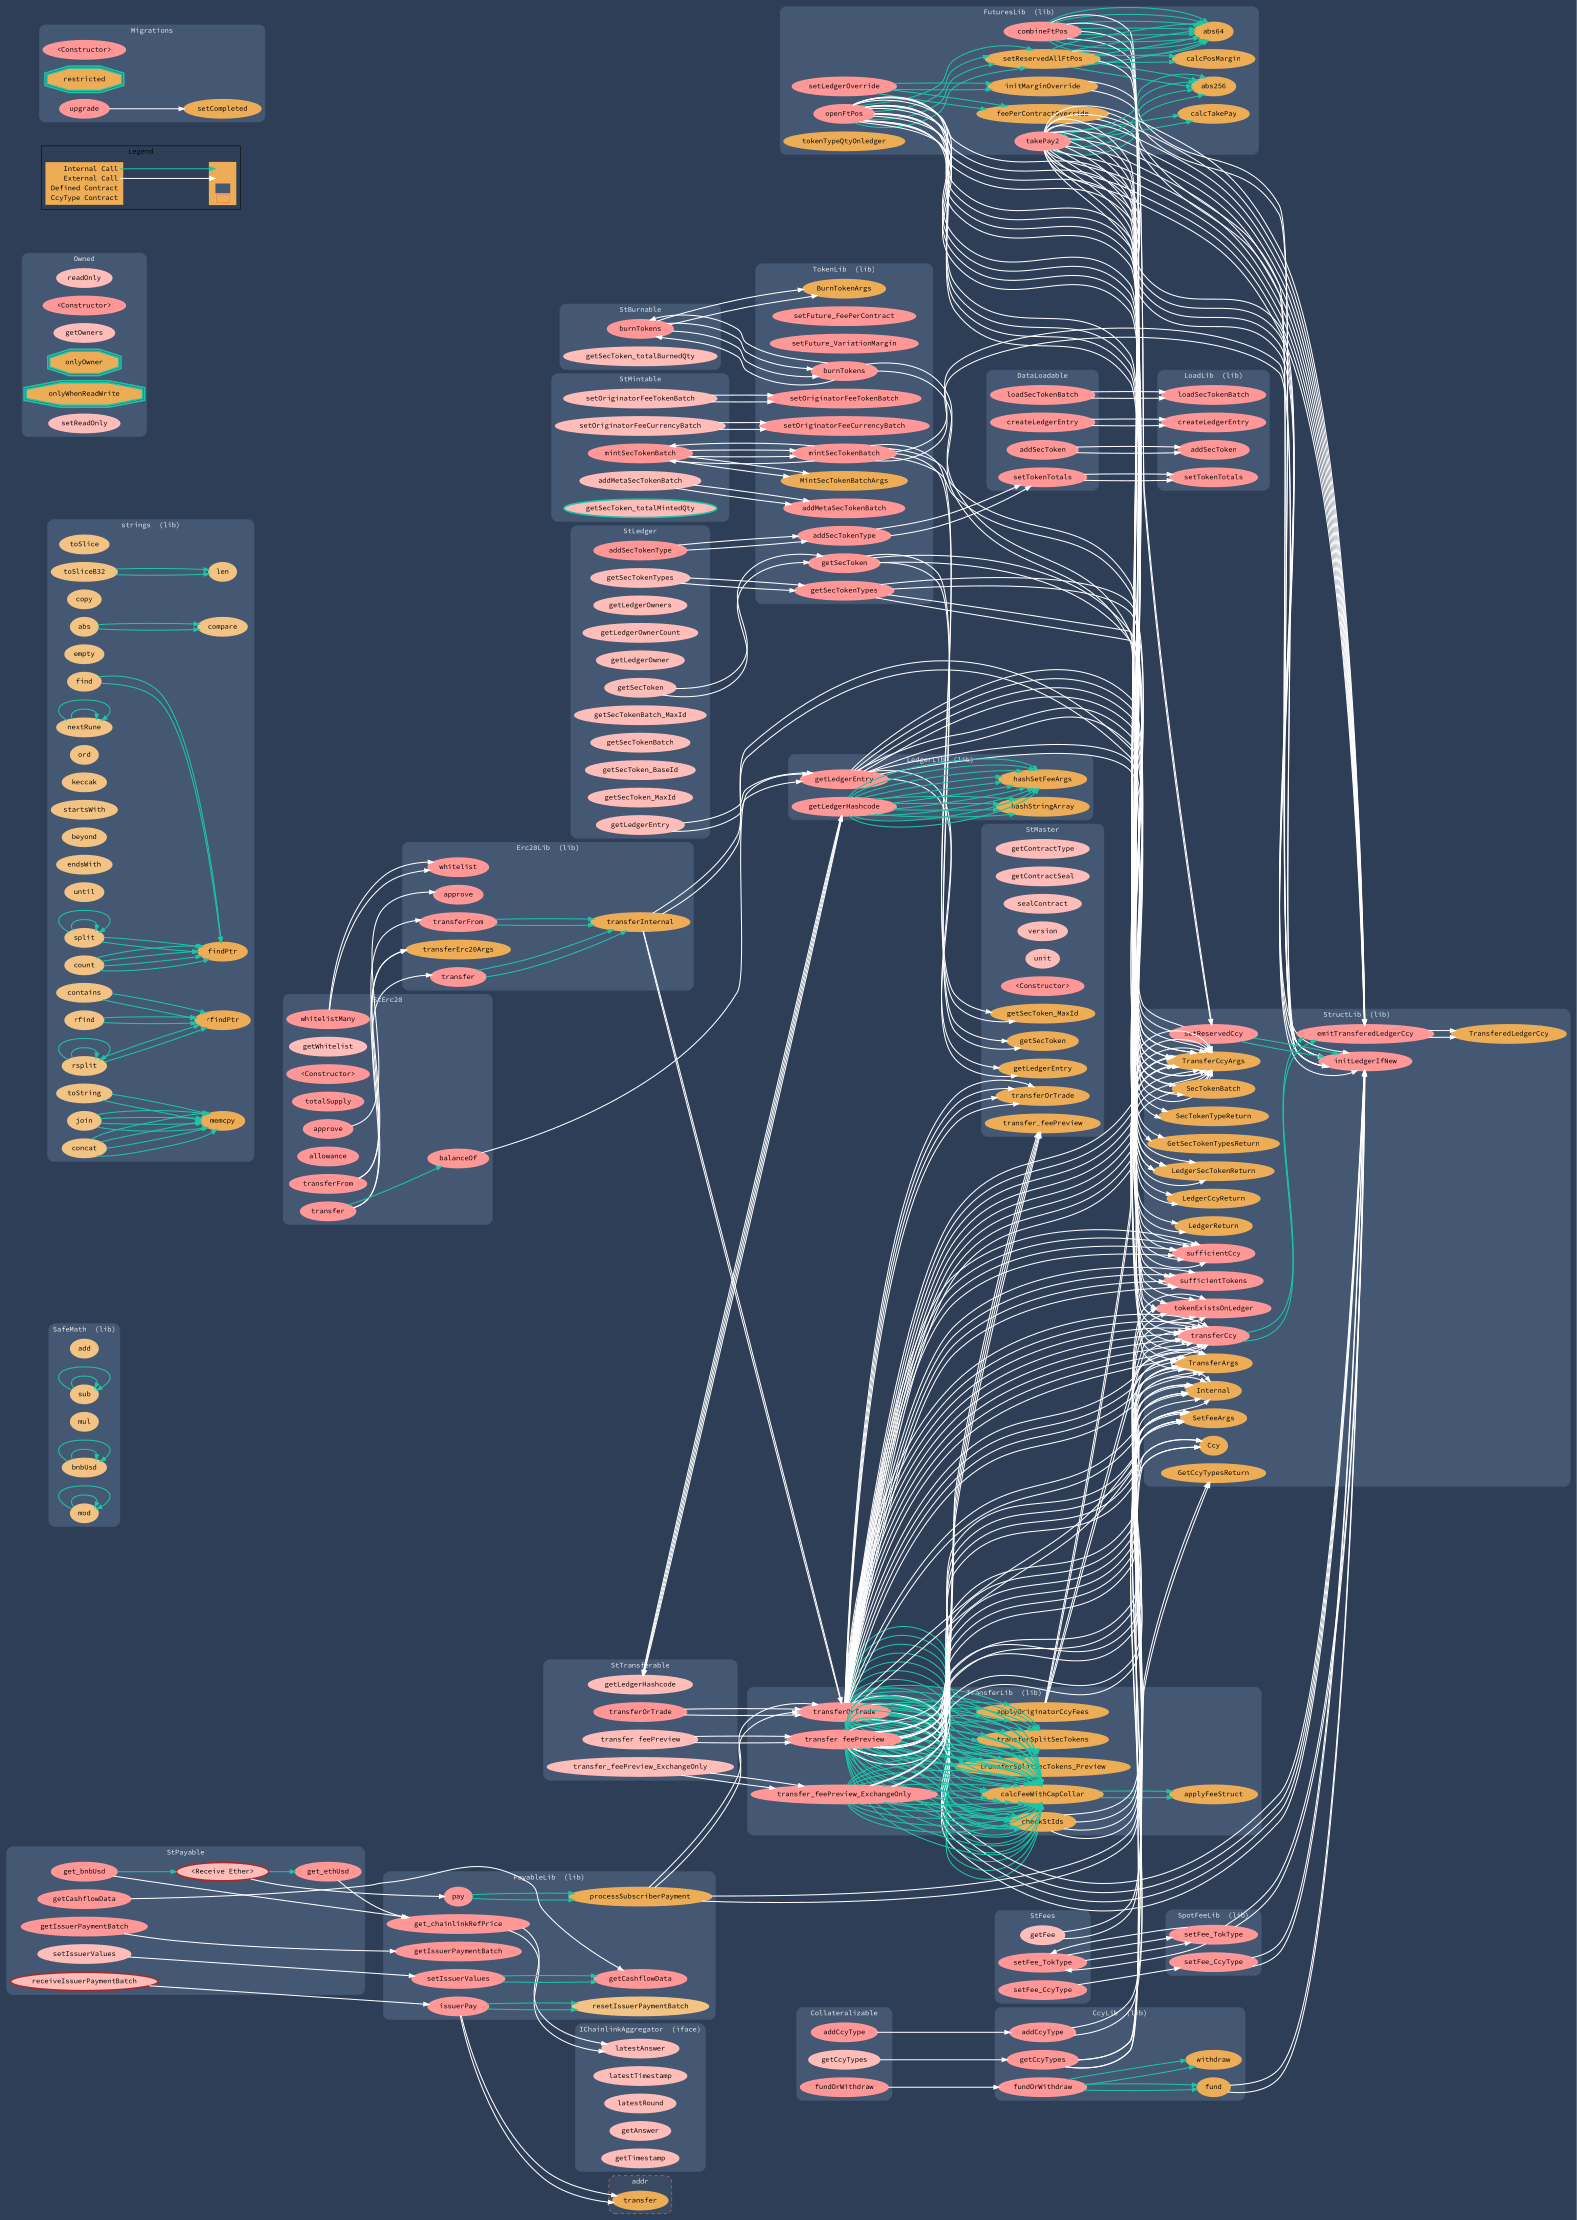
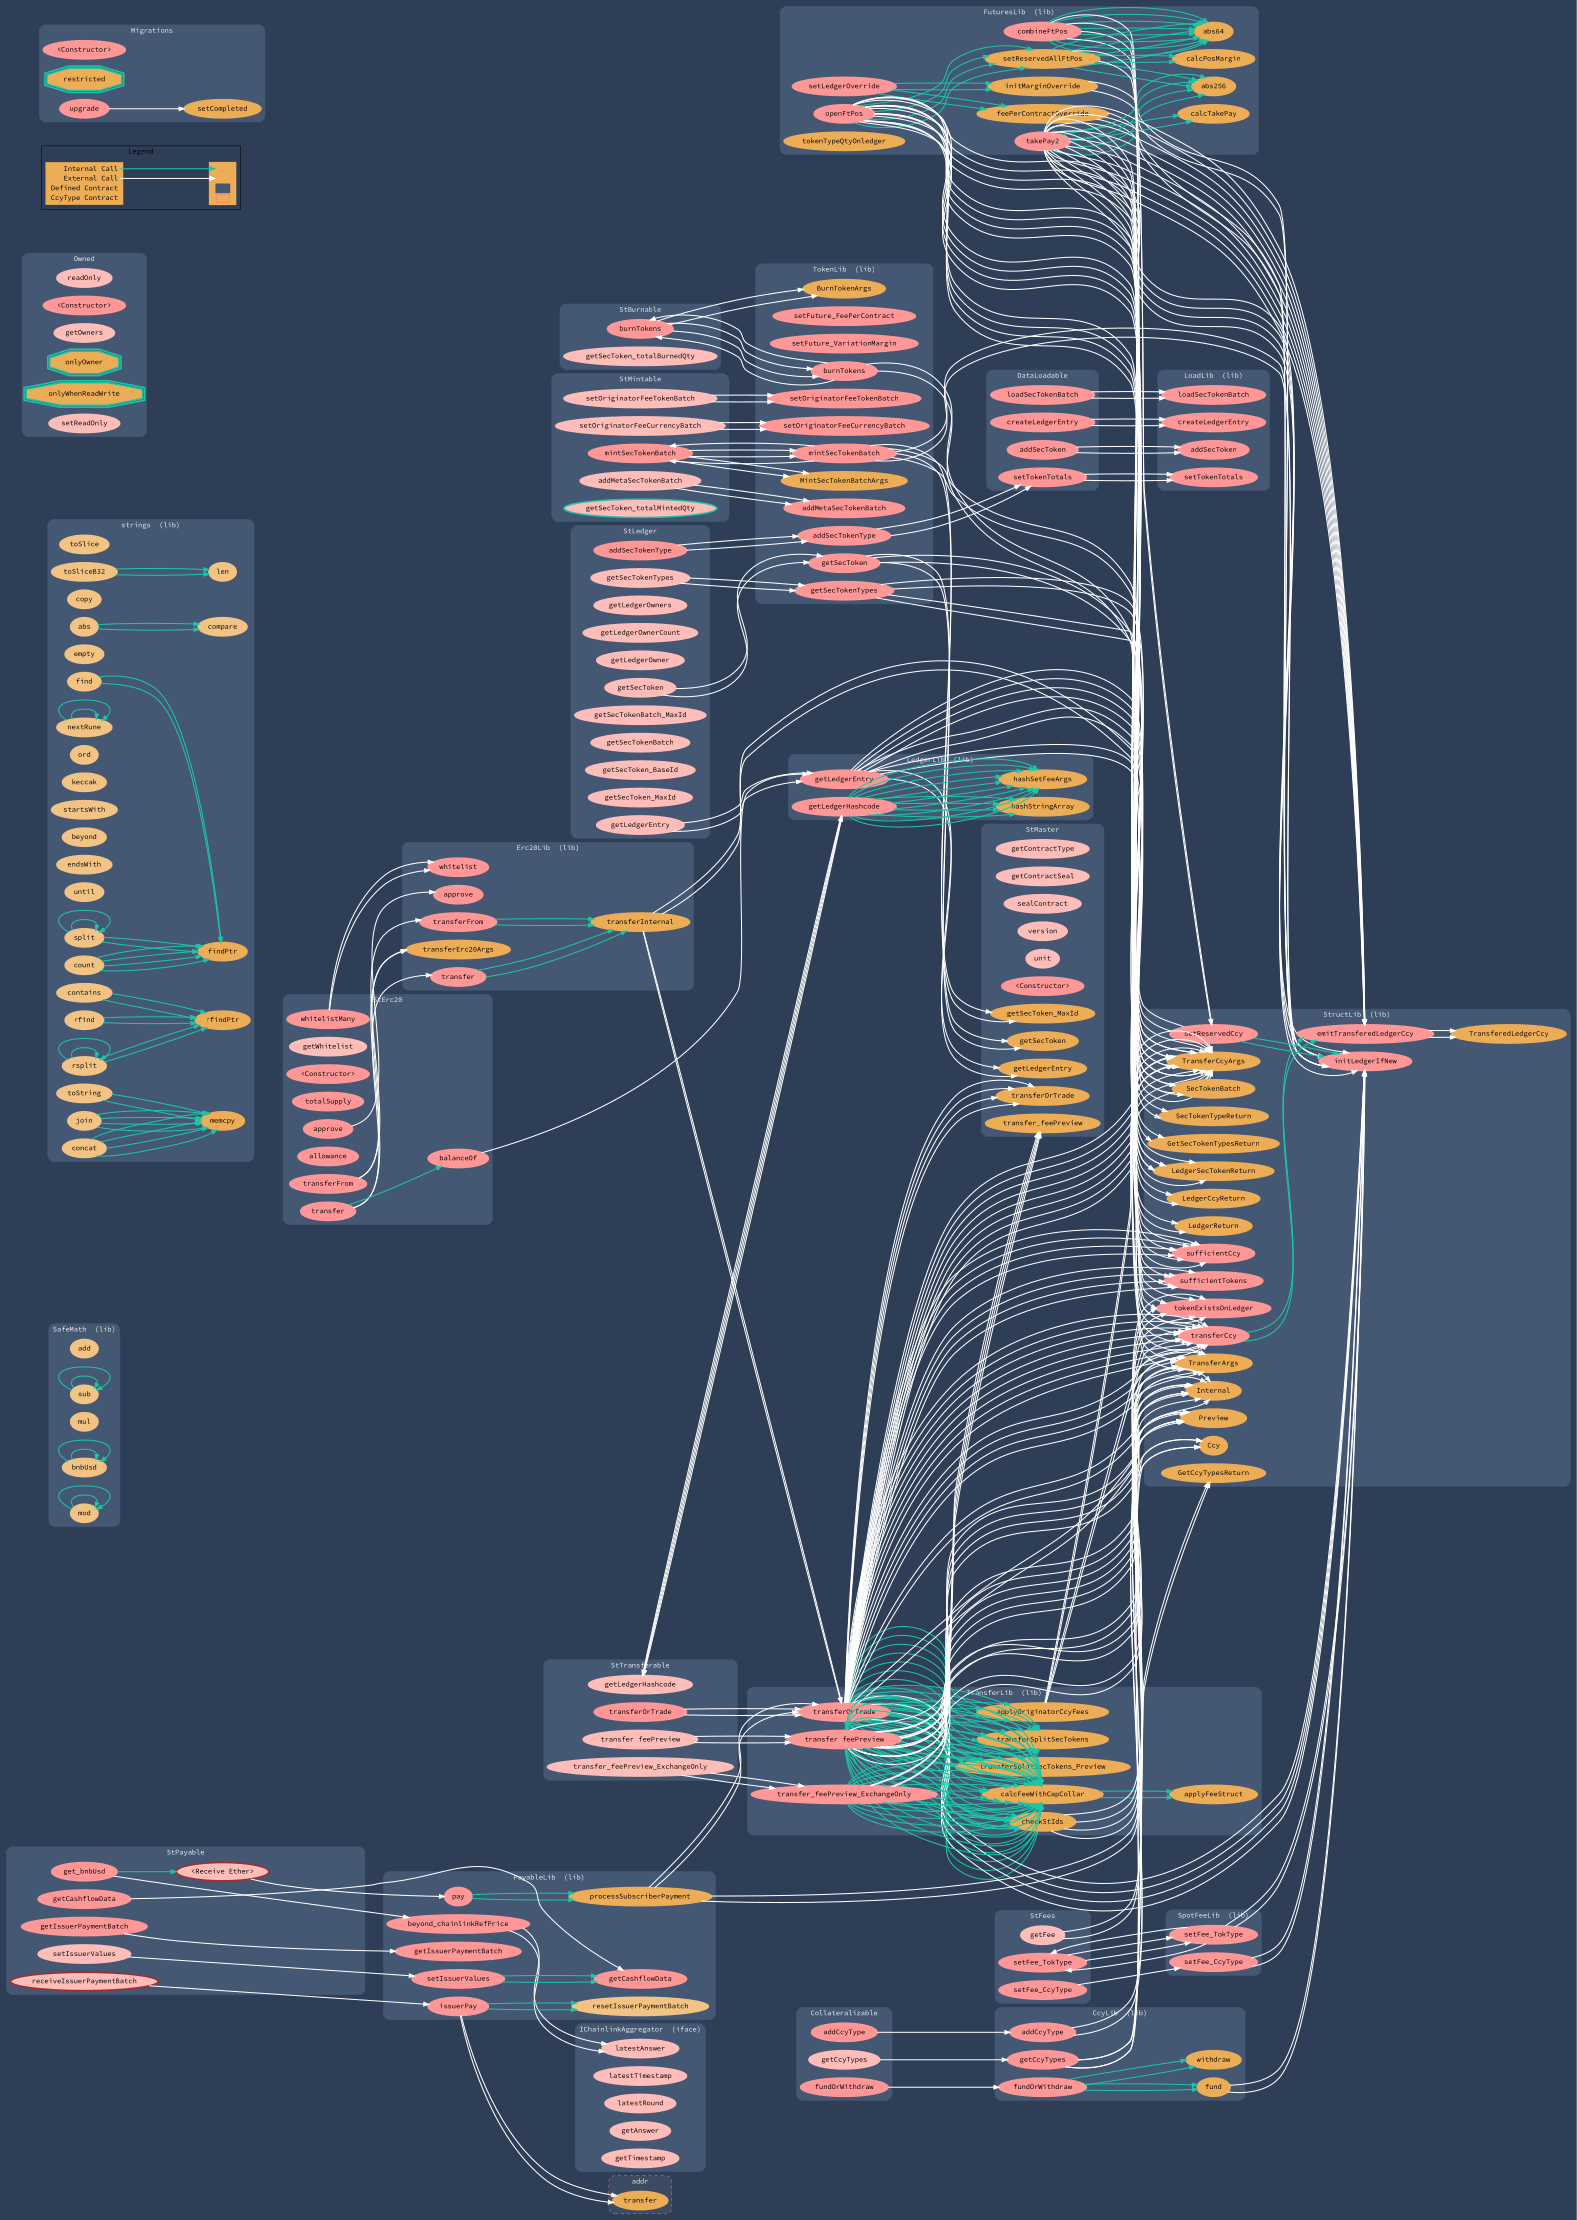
(1214, 1418) -> (1214, 1418)
(328, 1872) -> none
(458, 1924) -> (458, 1924)
